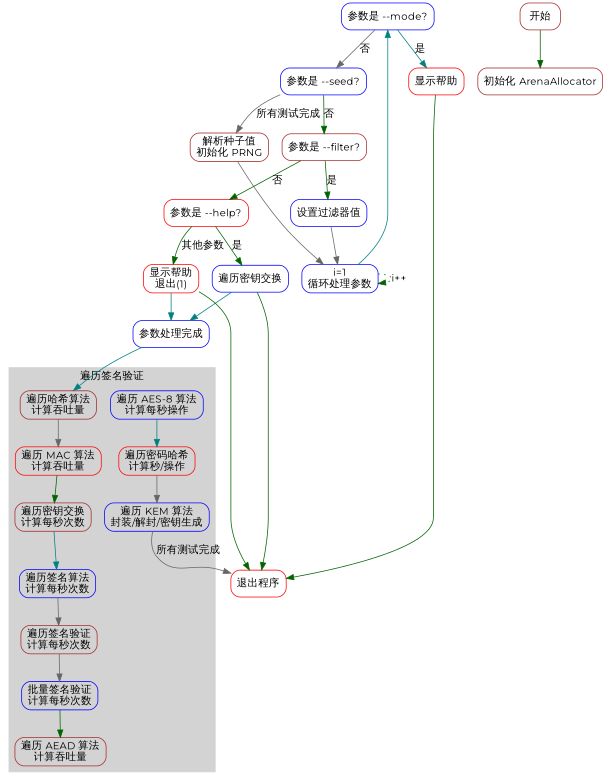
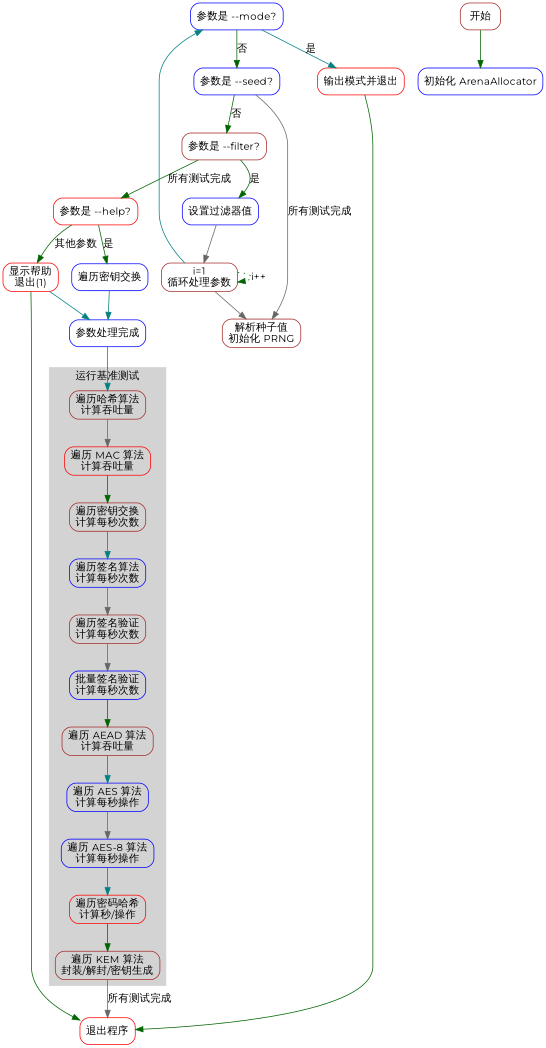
(358, 46) -> (237, 45)
(436, 81) -> (361, 81)
(540, 81) -> (480, 81)
(278, 180) -> (200, 179)
(274, 214) -> (228, 303)
(340, 279) -> (200, 277)
(112, 376) -> (108, 376)
(268, 427) -> none
(157, 485) -> (108, 934)
(157, 517) -> (108, 965)
none -> (108, 797)
